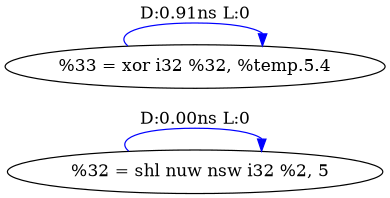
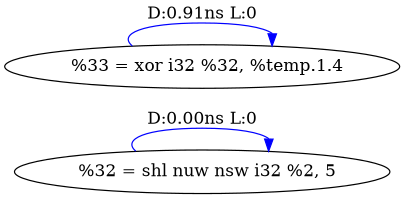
(195, 67) -> (202, 67)
